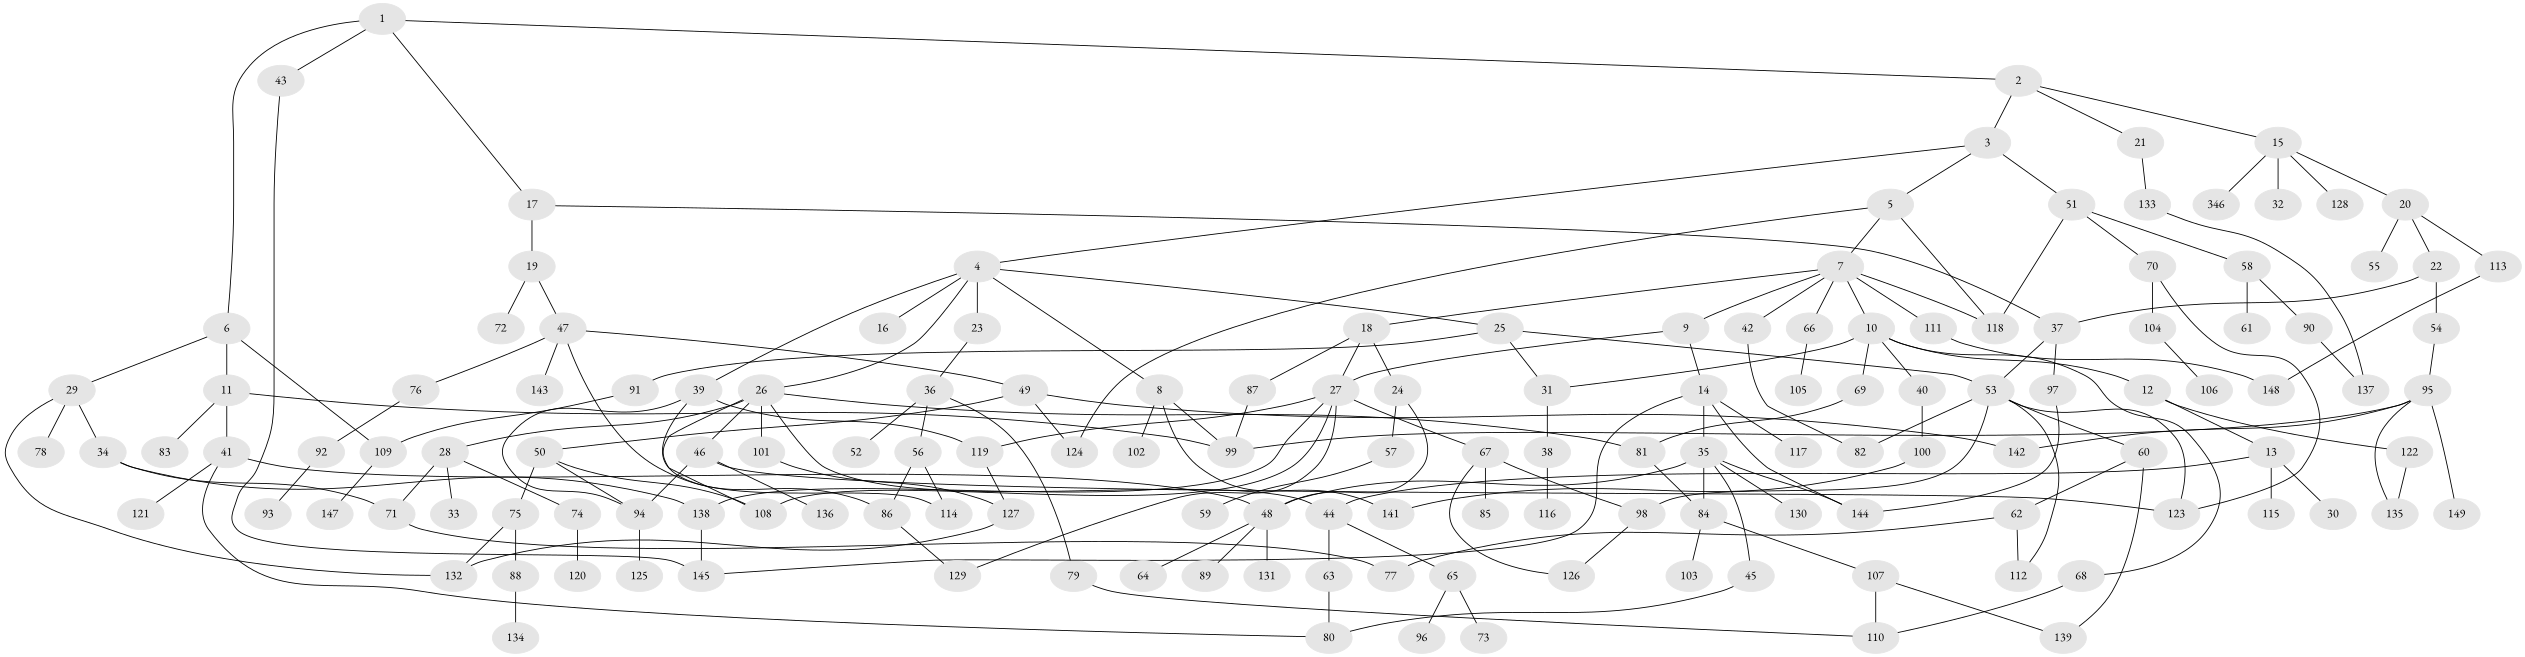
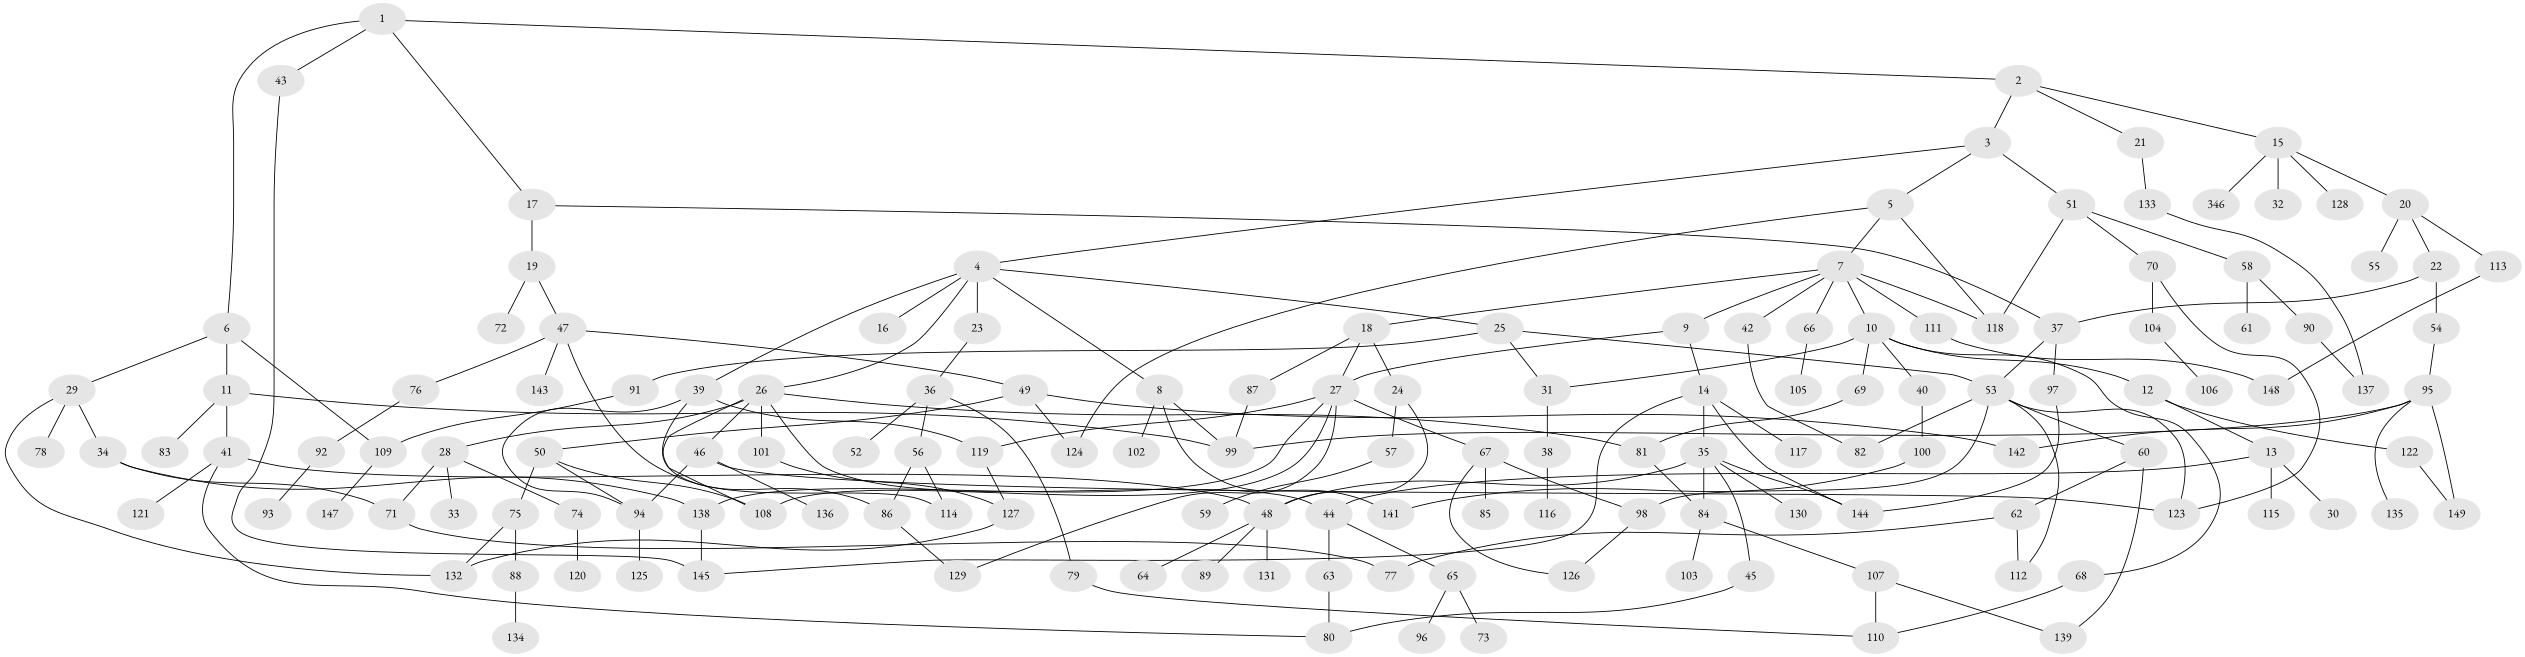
(2402, 483) -> (2433, 483)
